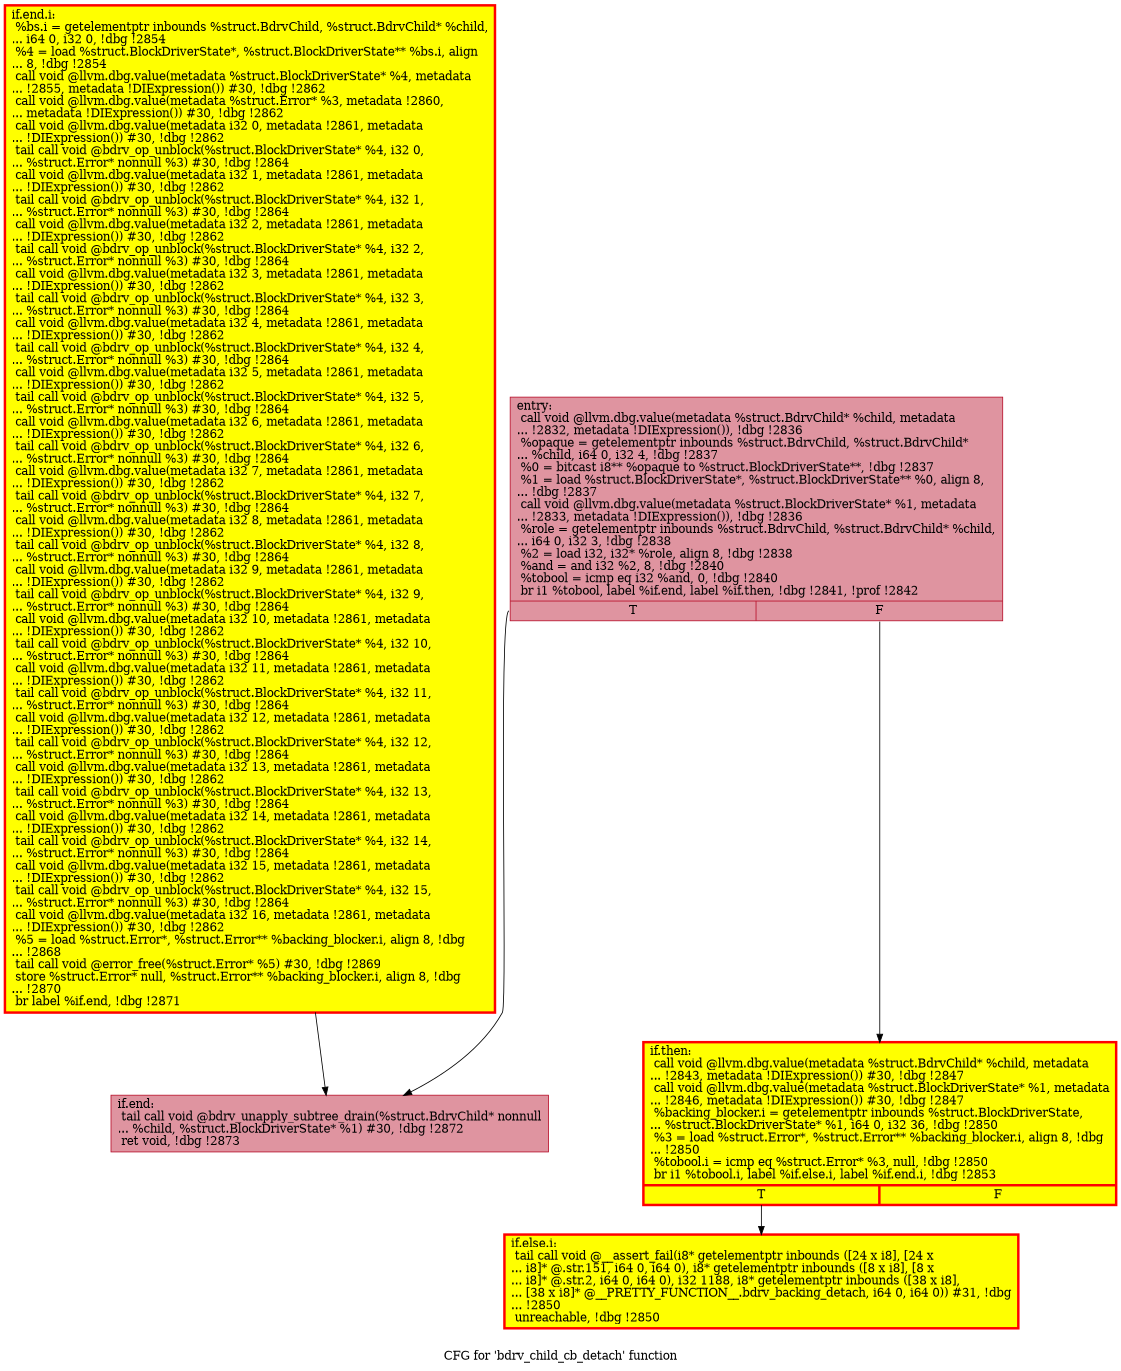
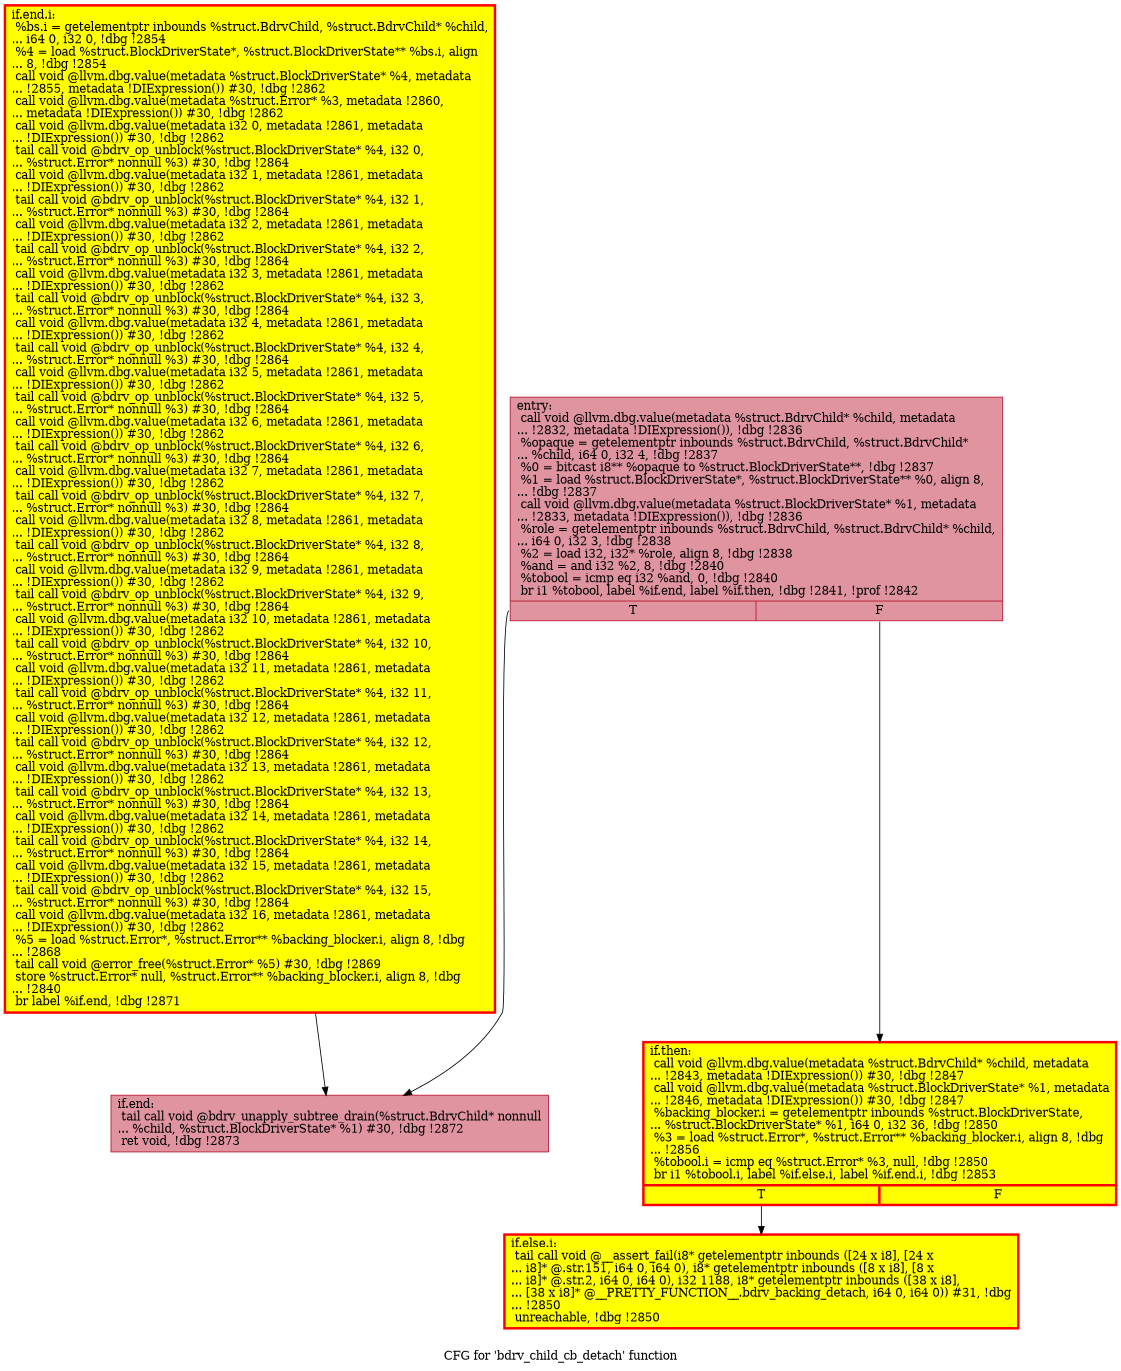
(37, 990) -> (37, 990)
(675, 1150) -> (675, 1150)
